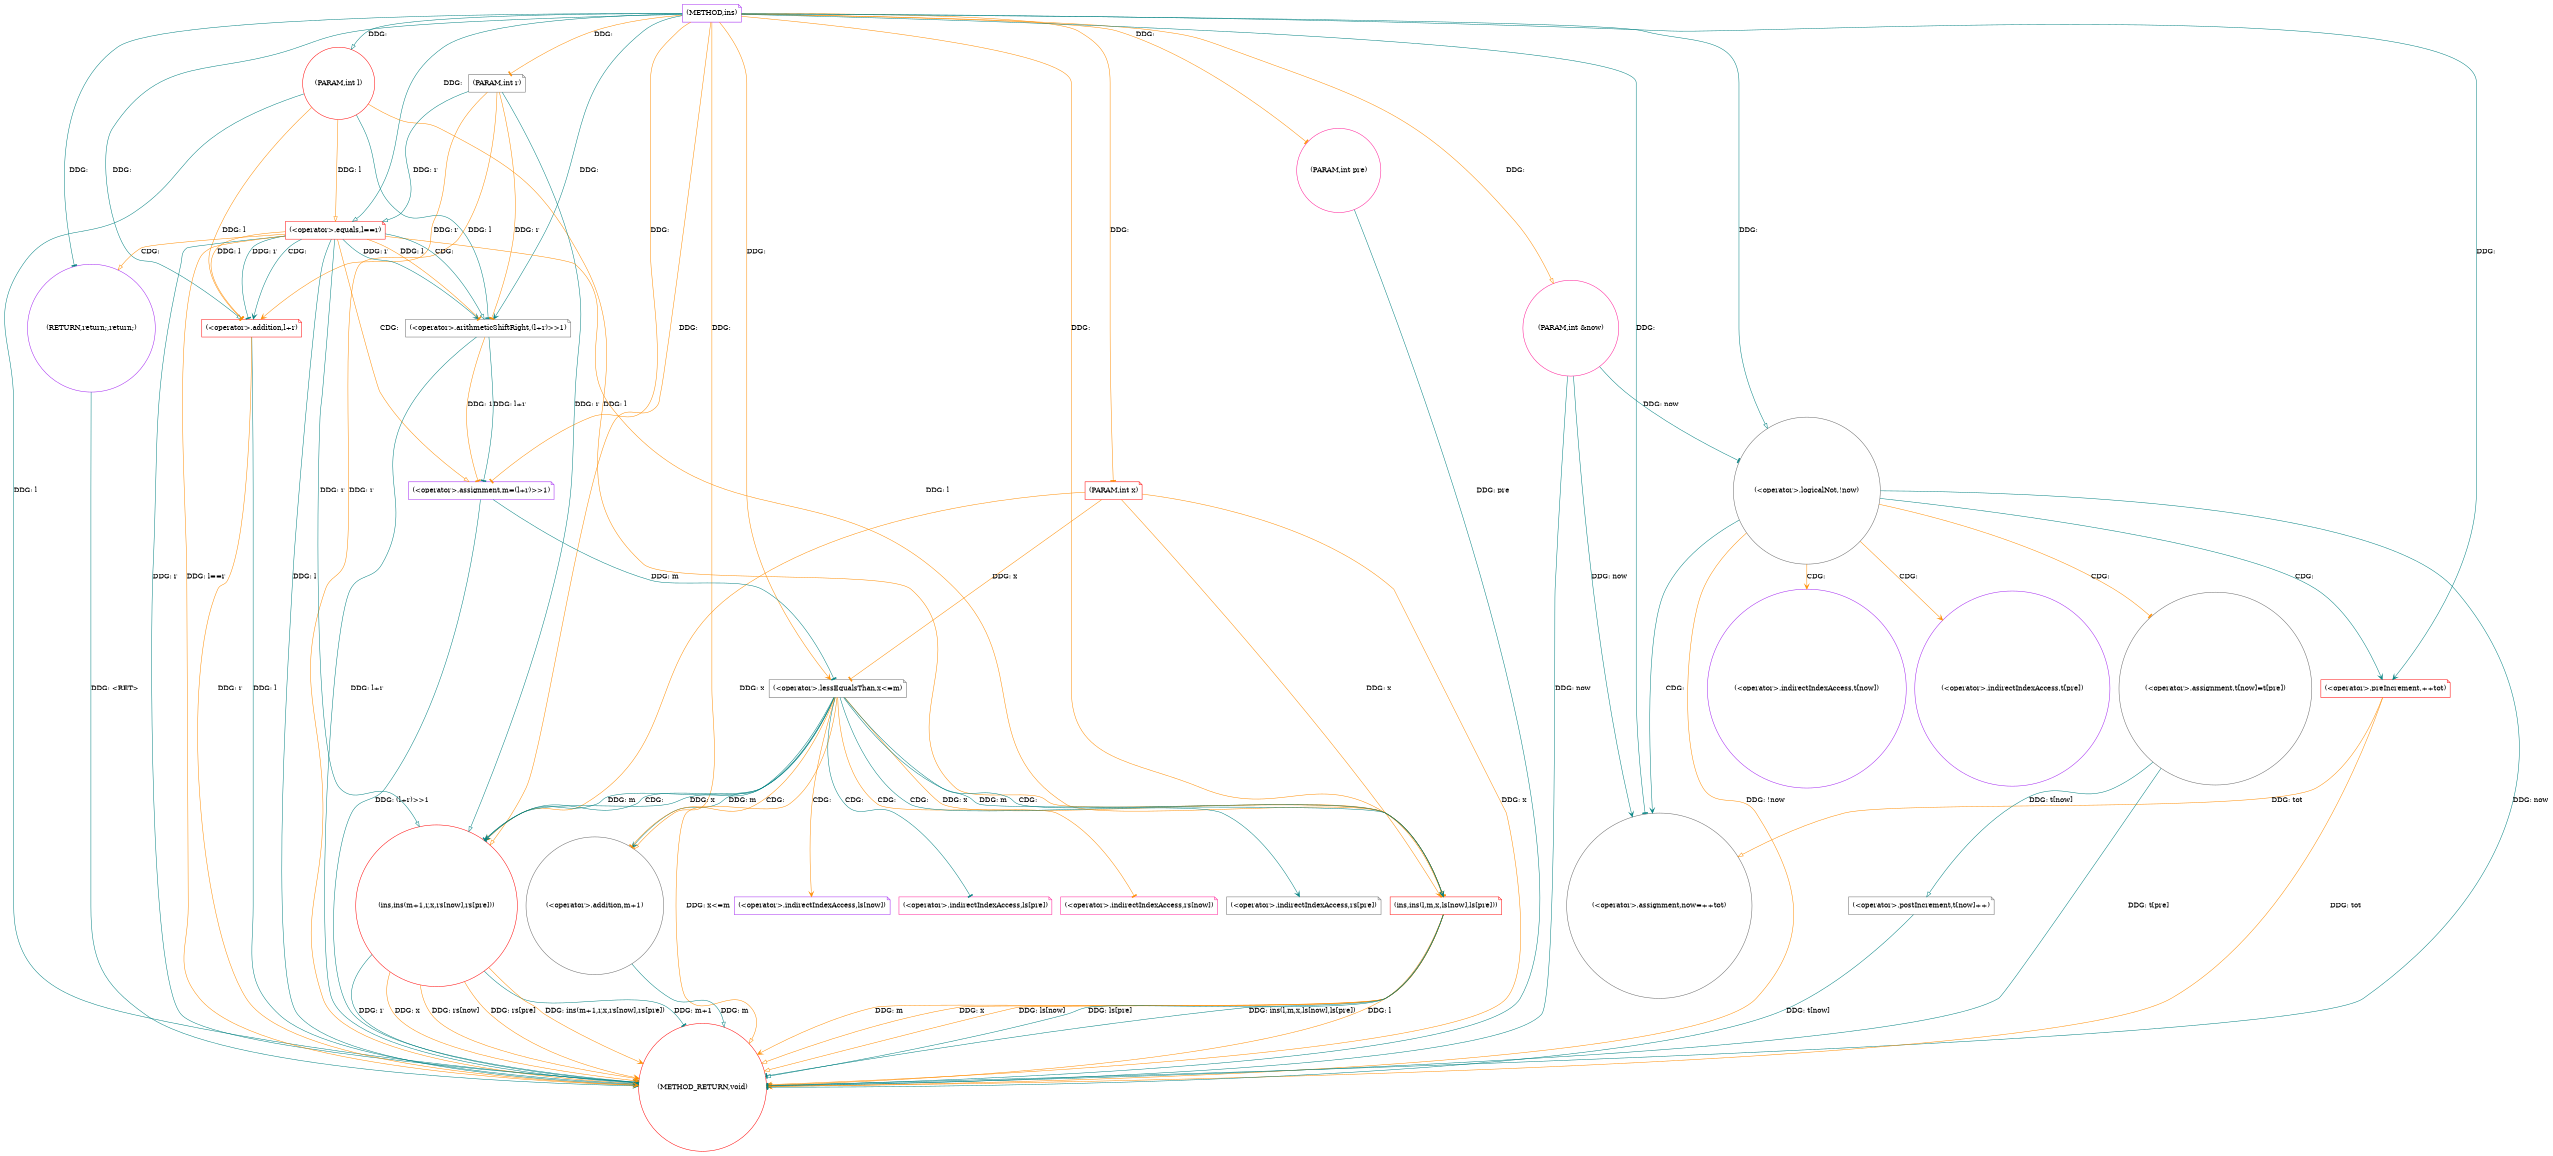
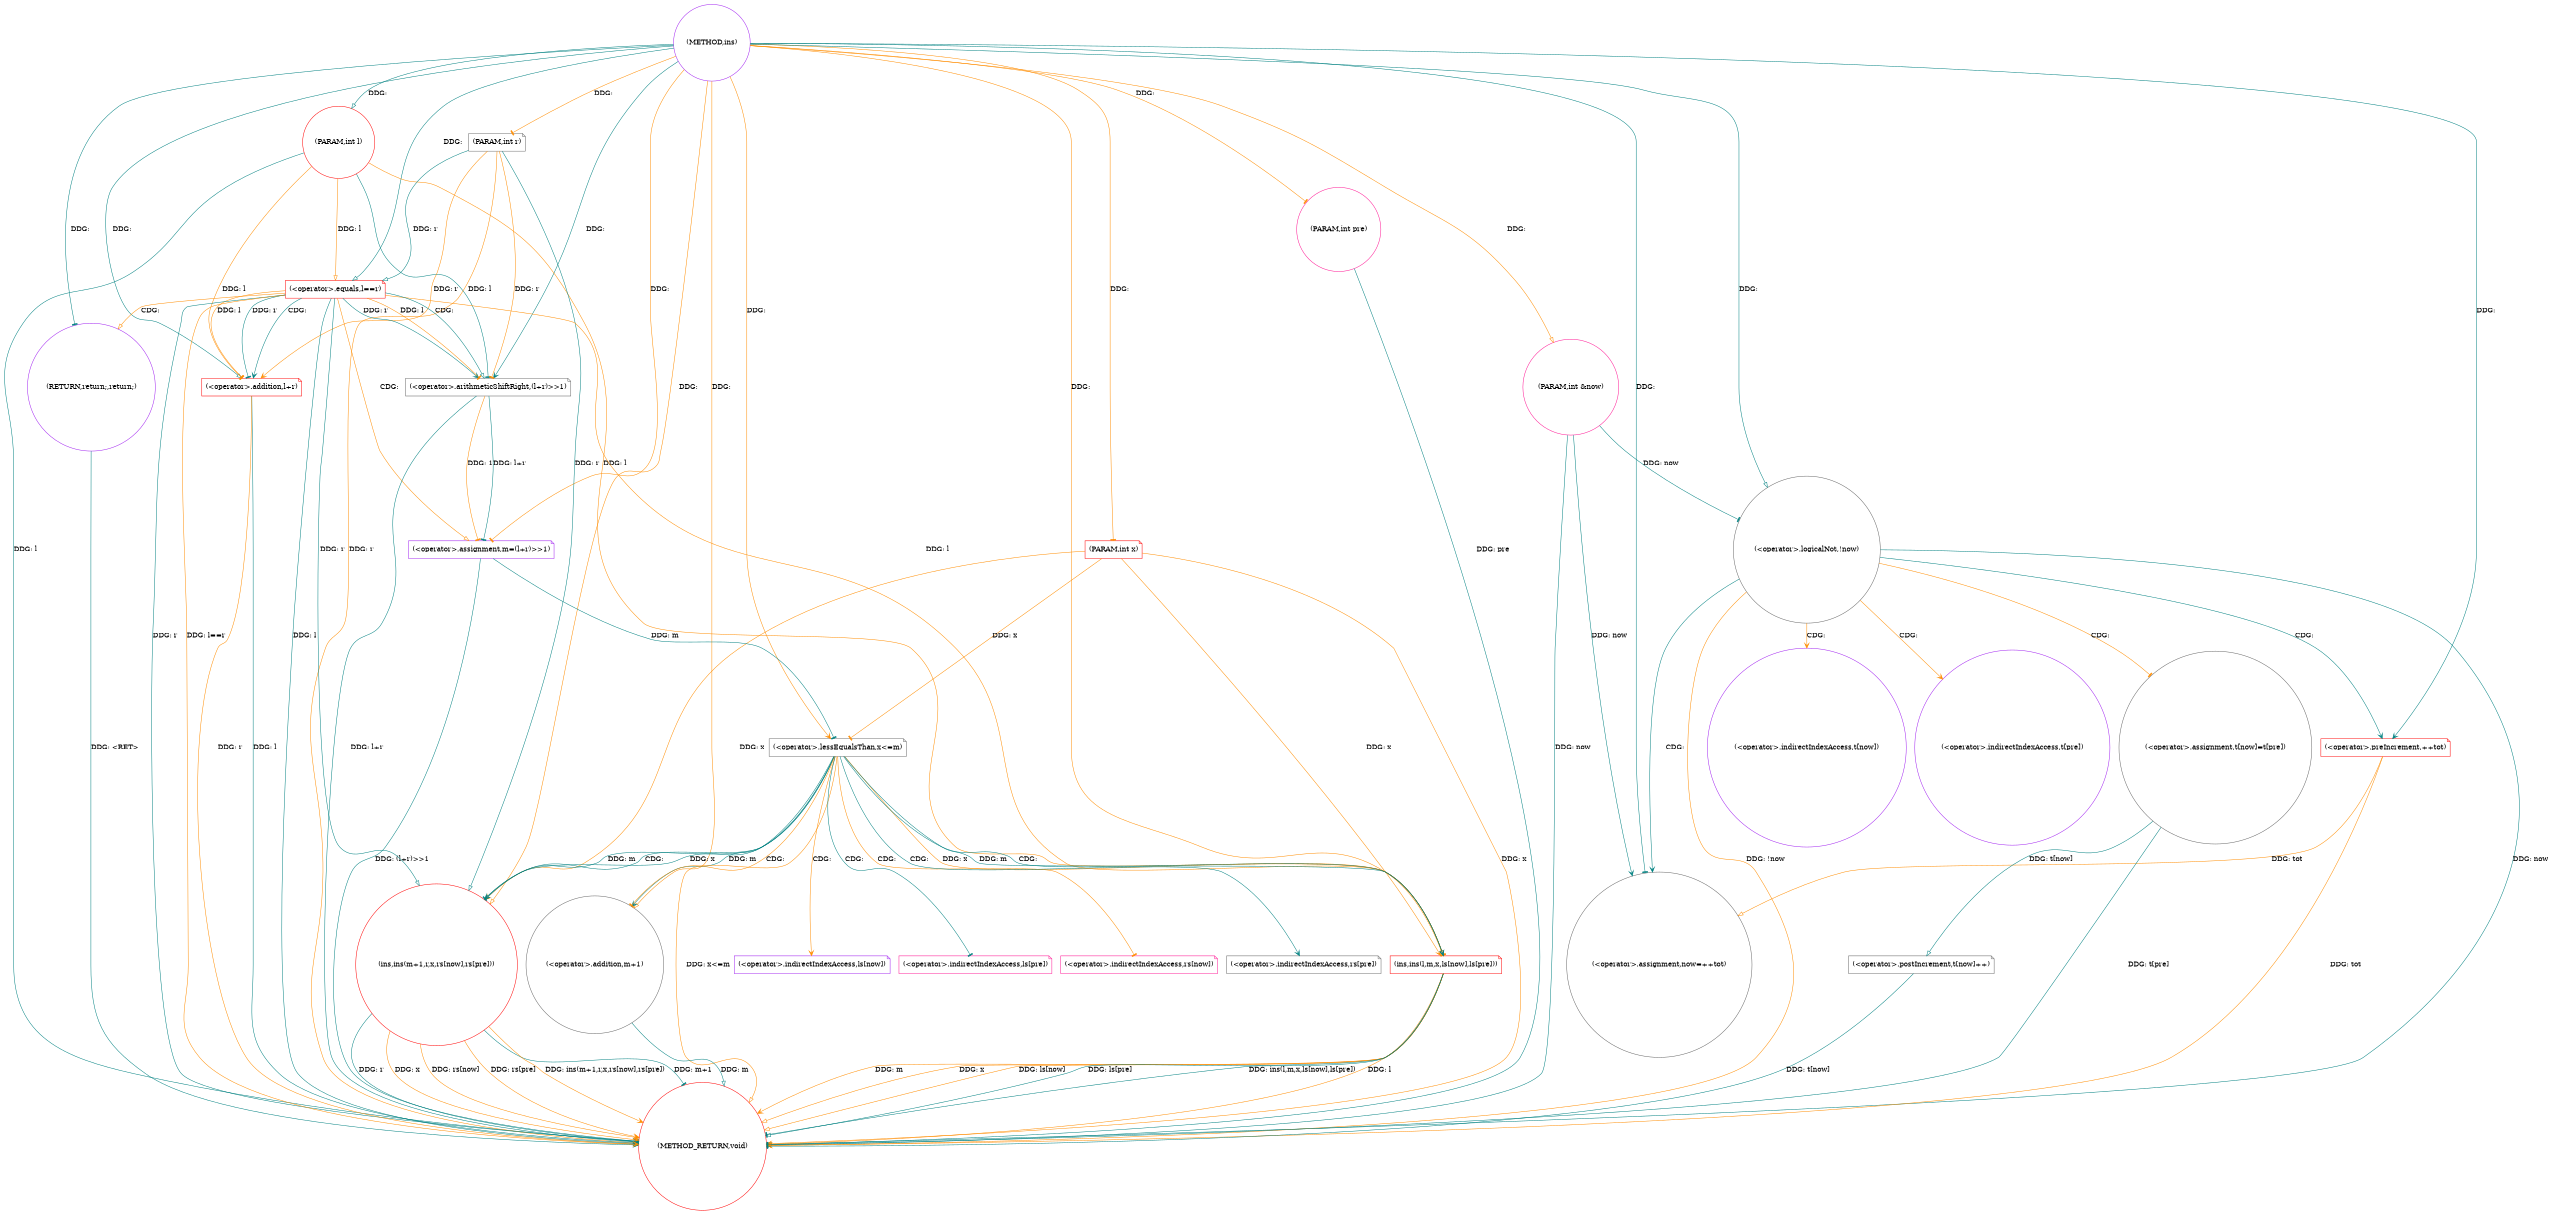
(712, 13) -> (712, 43)
